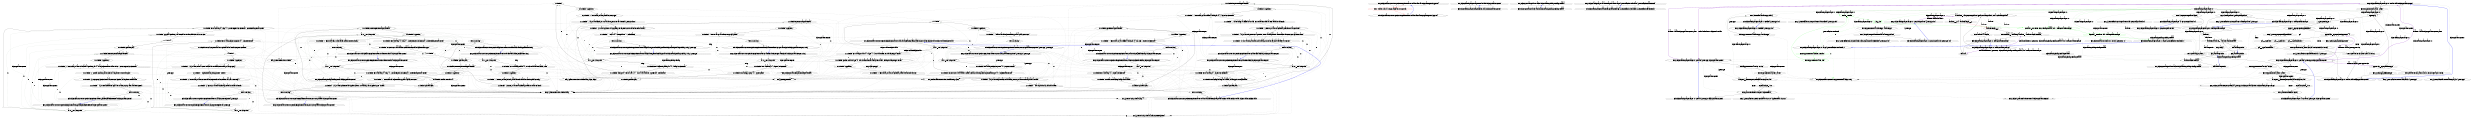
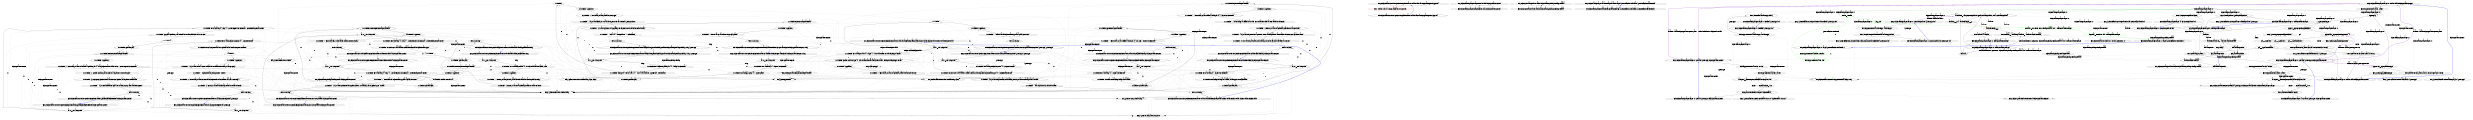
(2208, 38) -> (2208, 38)
(1149, 116) -> (1149, 116)
